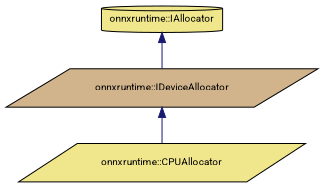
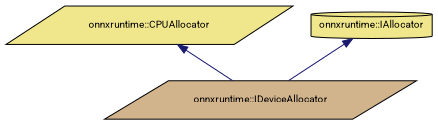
(162, 130) -> (209, 65)
